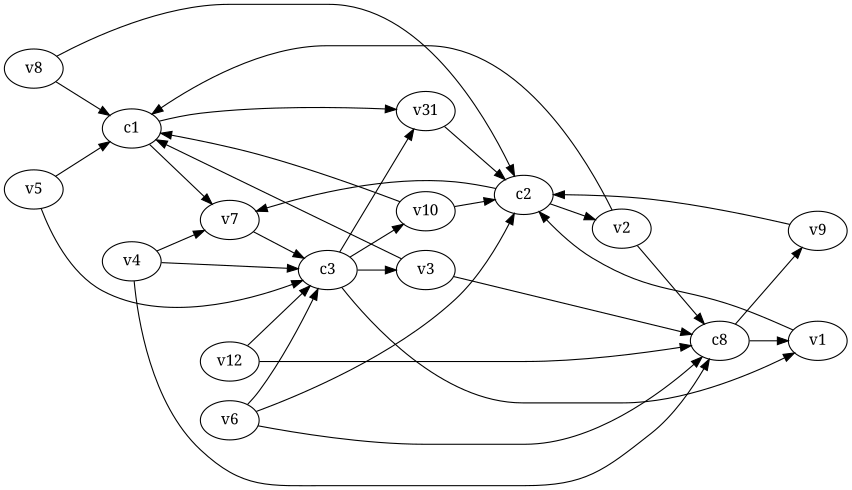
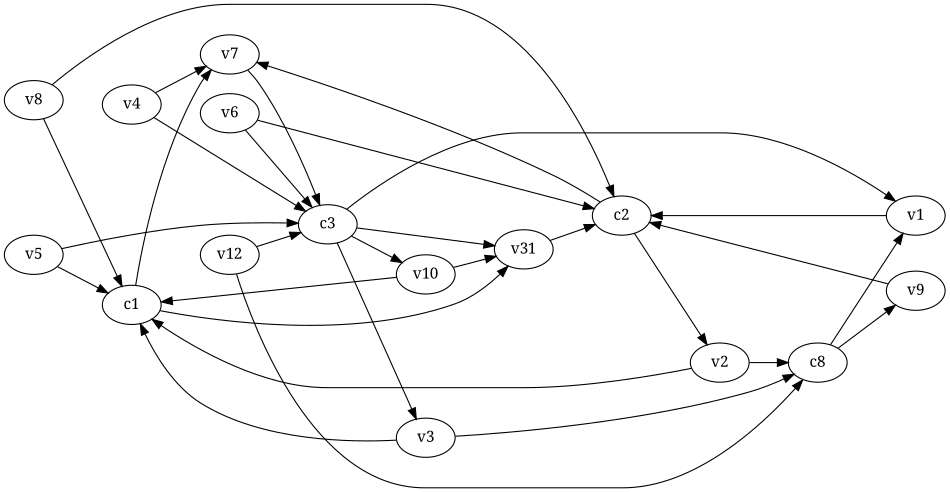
(469, 204) -> (469, 263)
(486, 444) -> none
(377, 486) -> none
